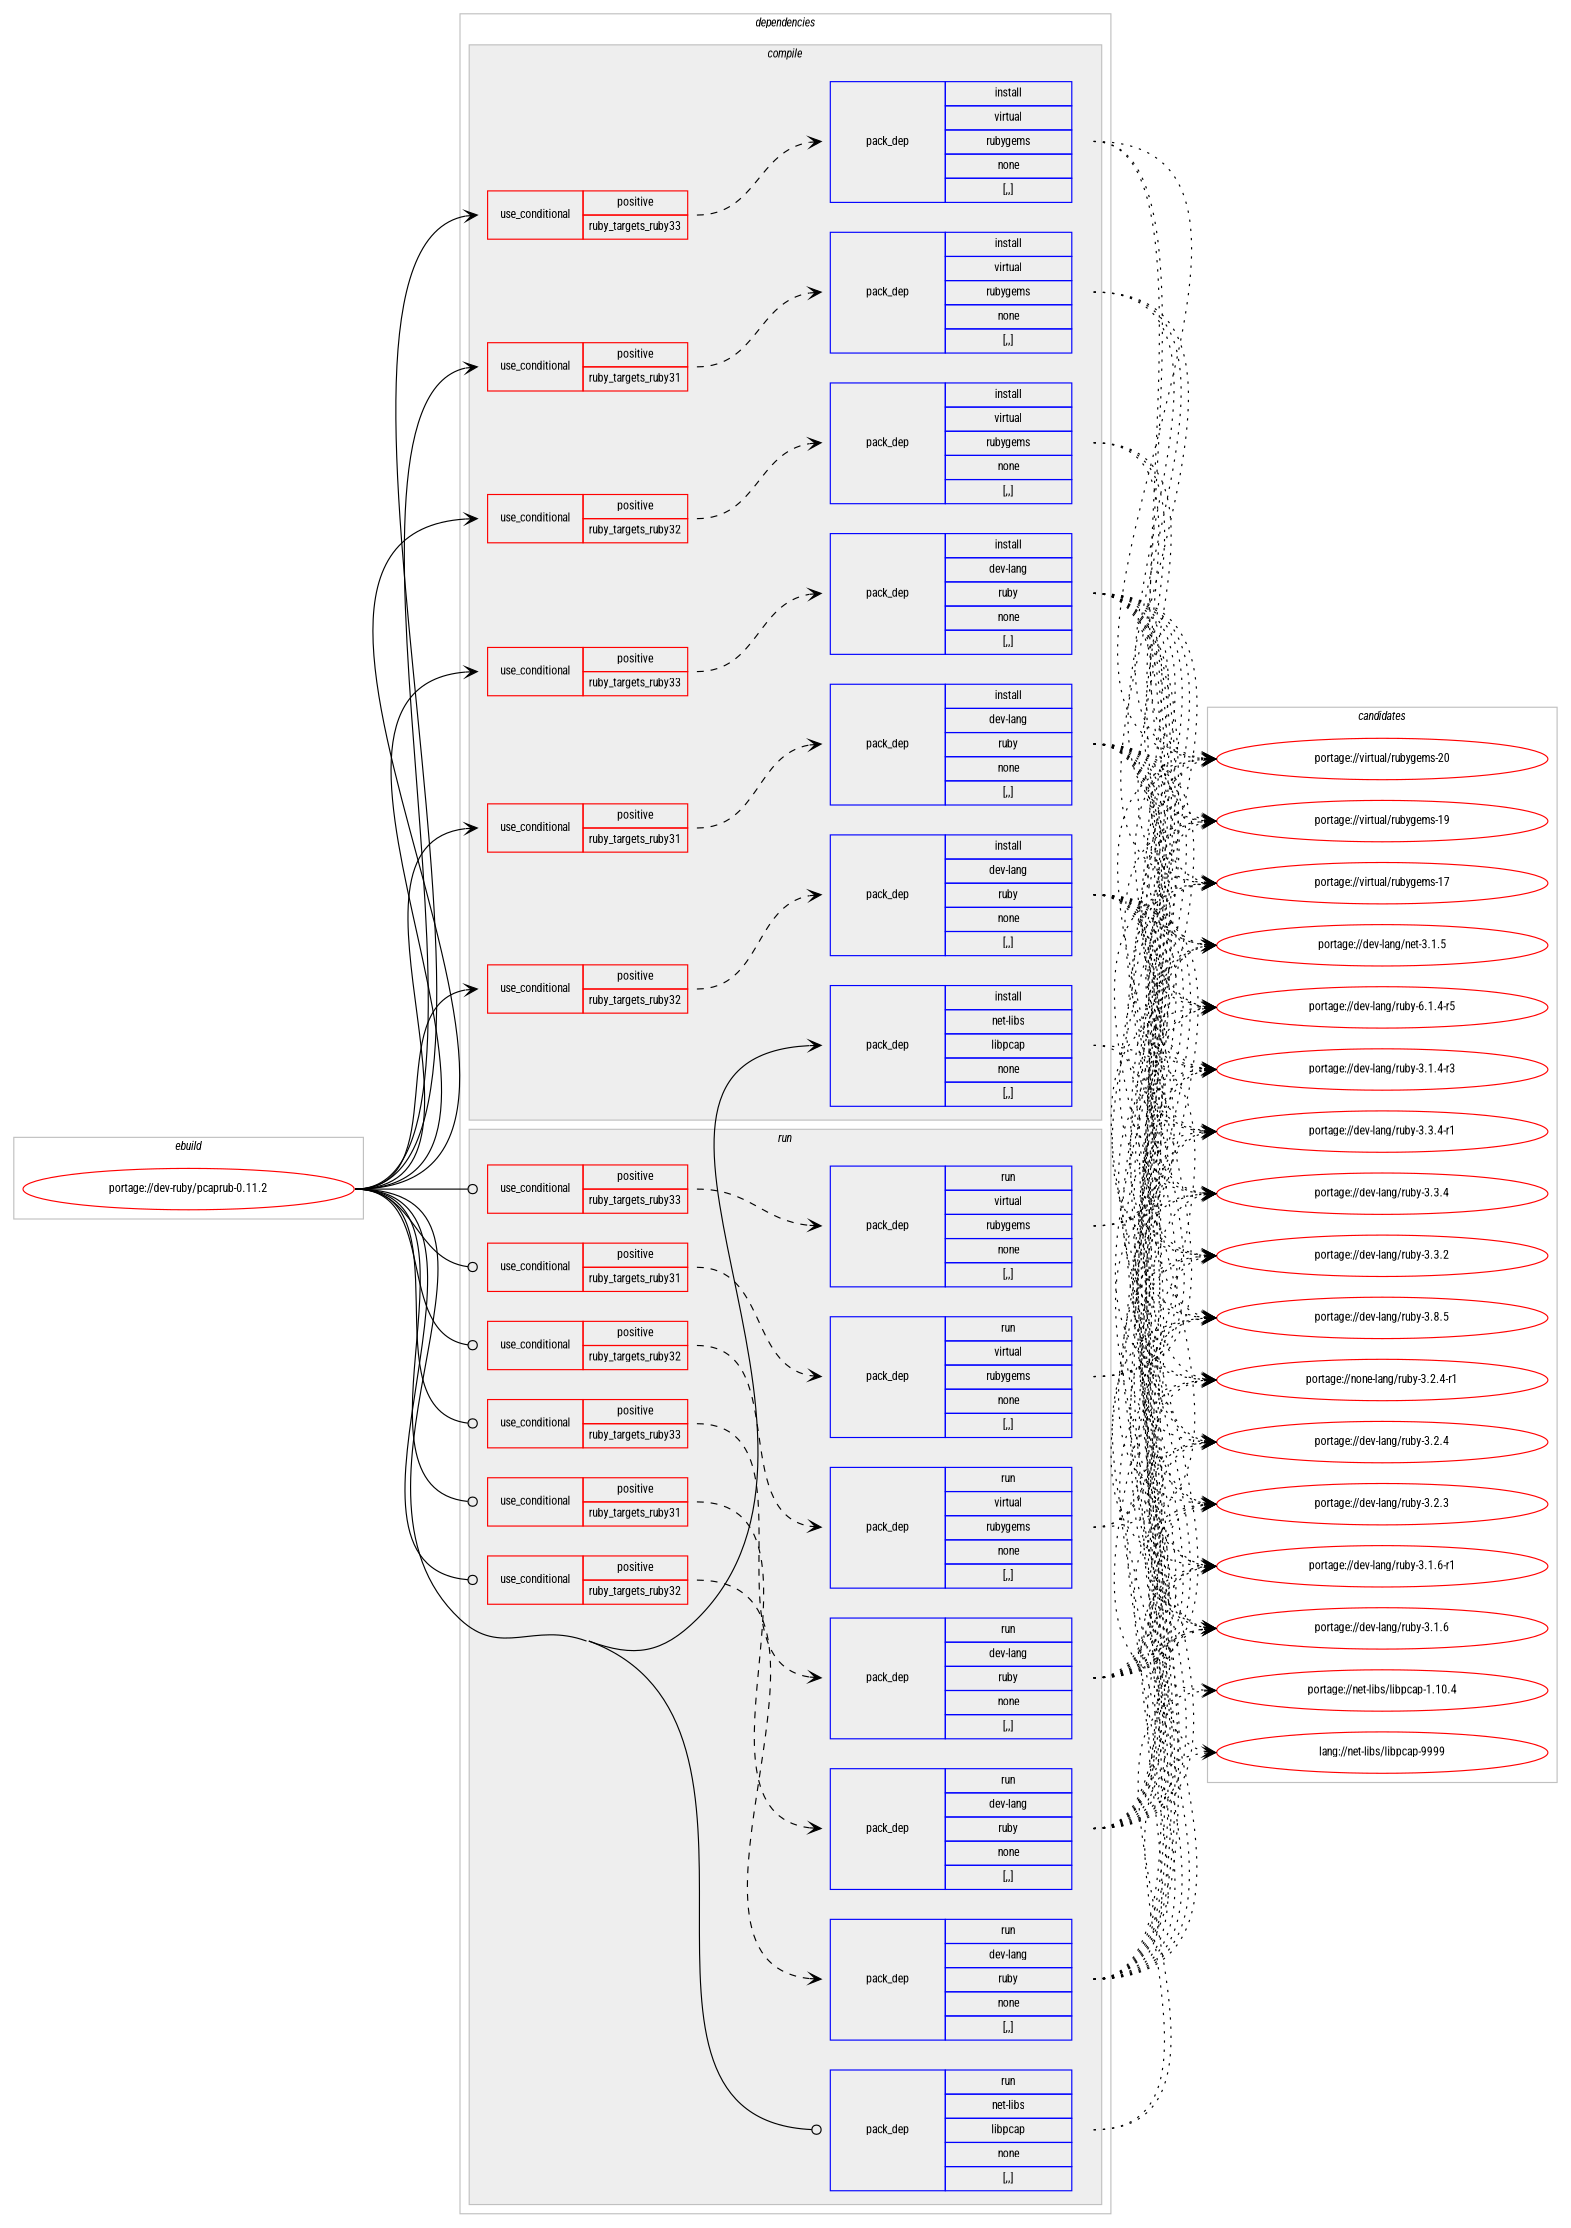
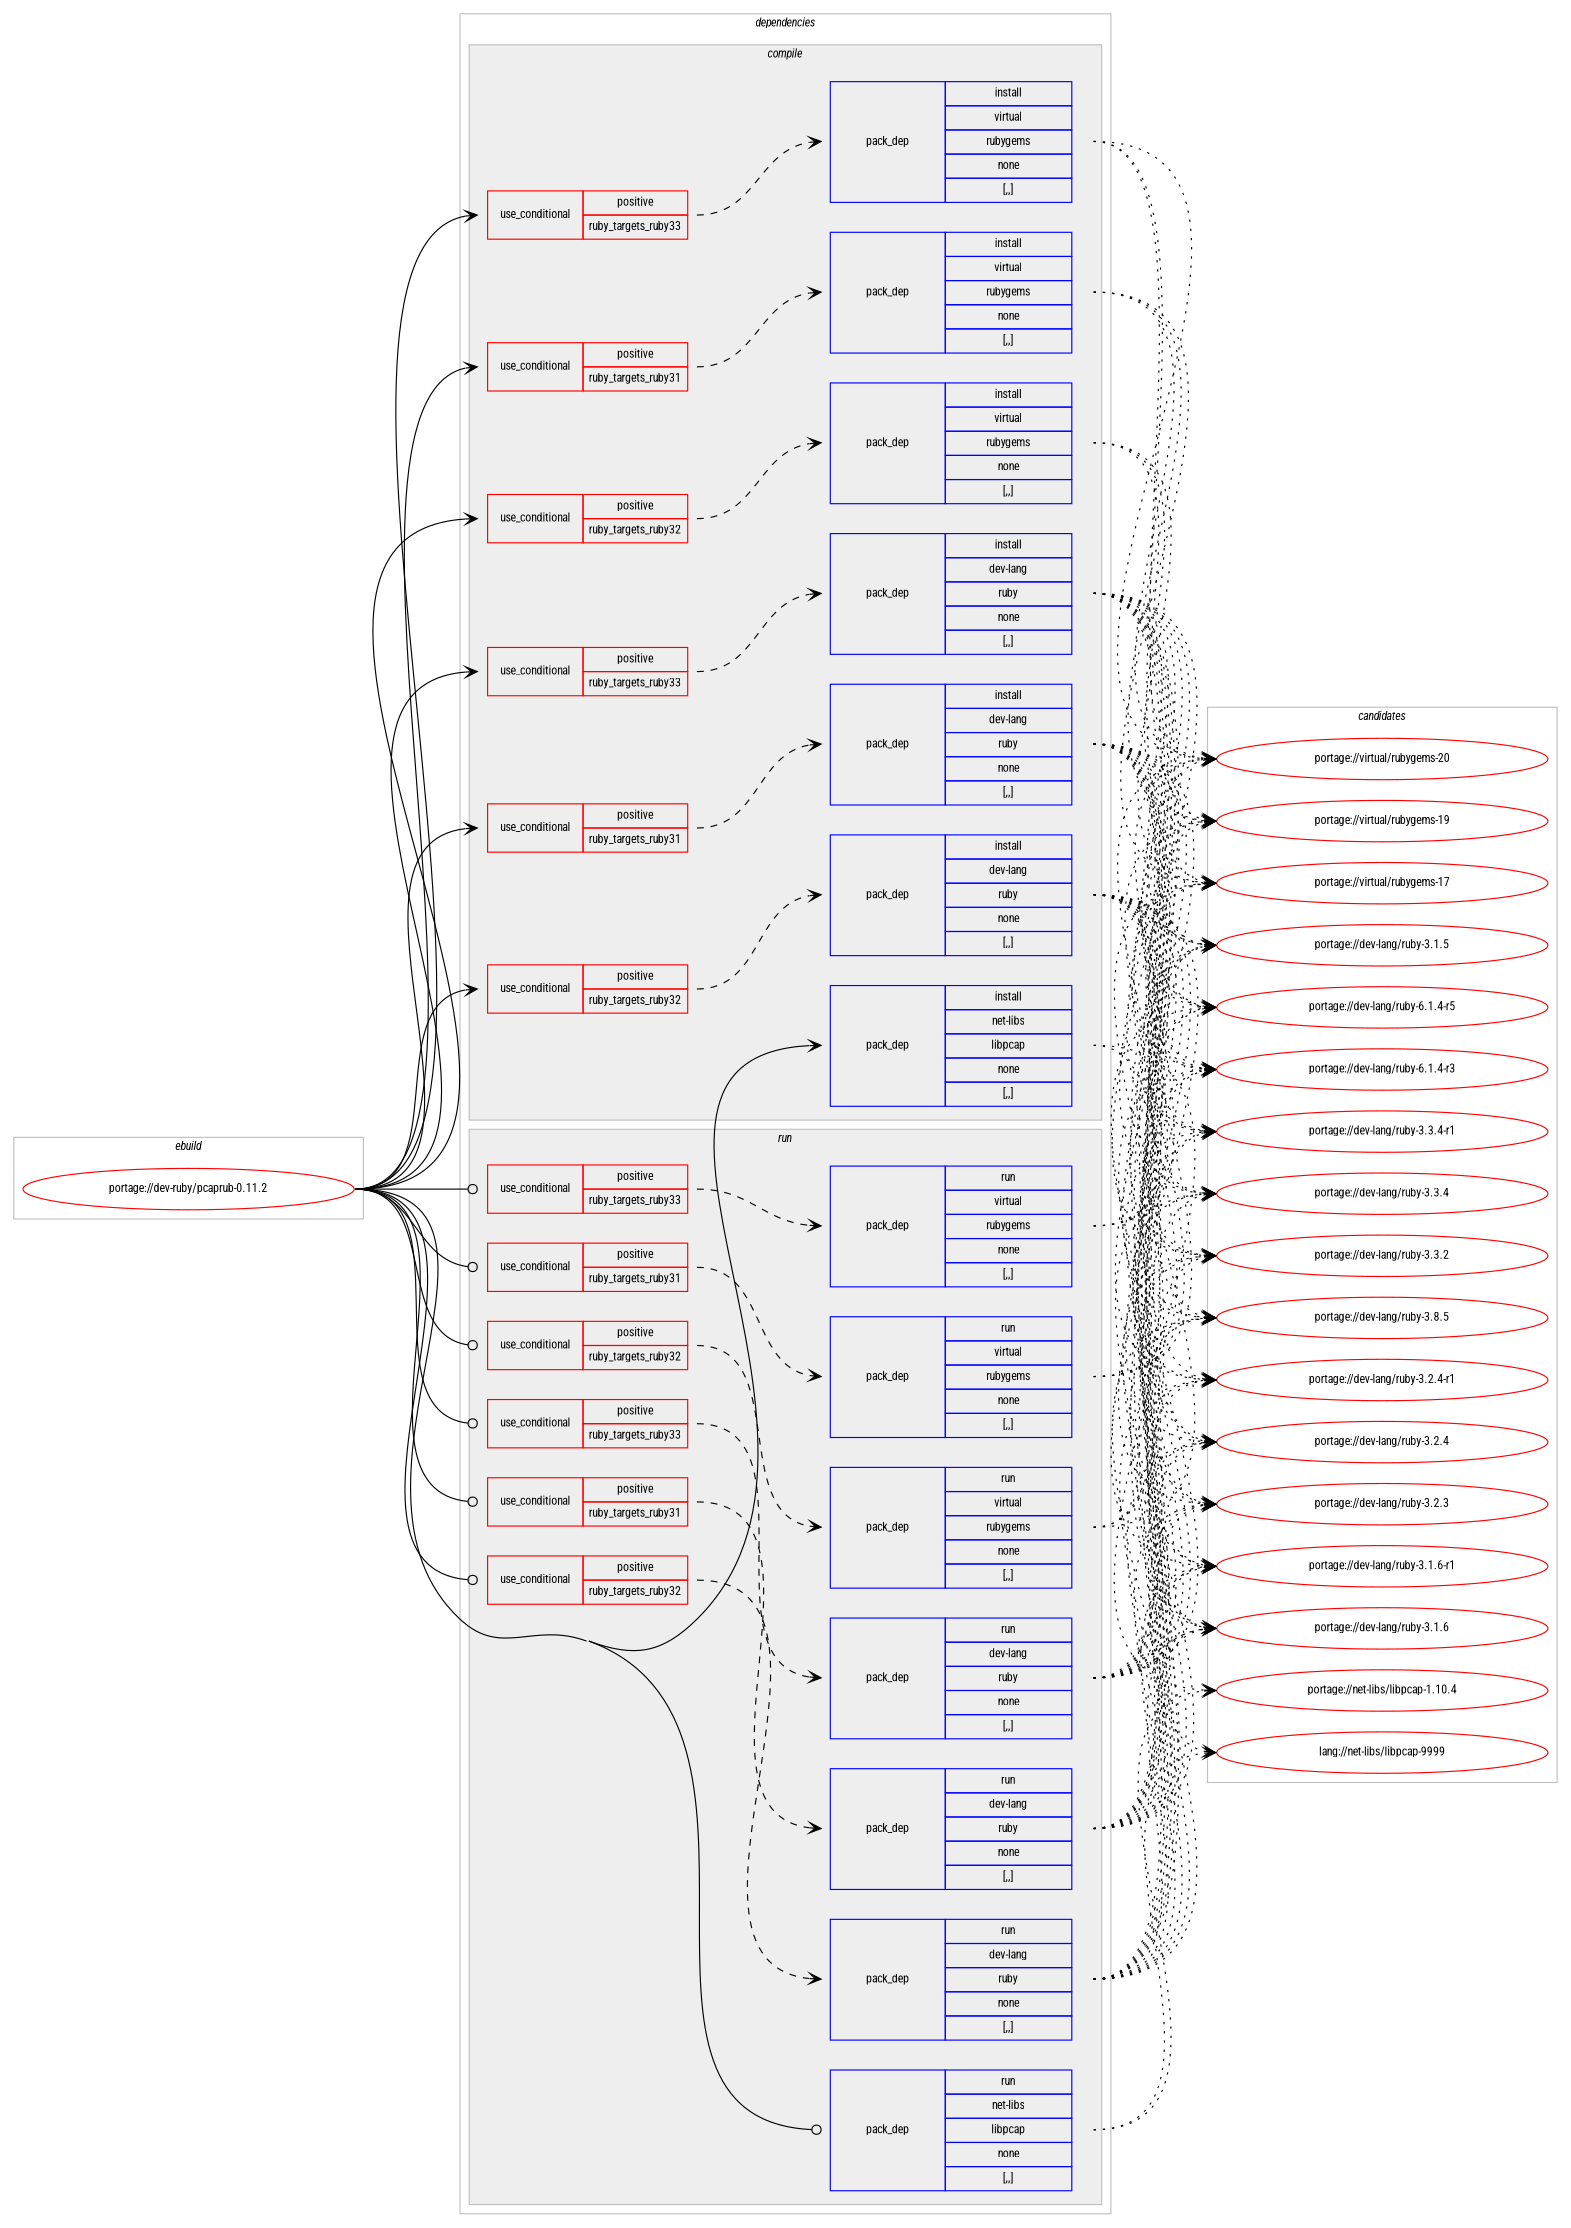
(1382, 945) -> (1382, 945)
(1382, 1070) -> (1382, 1070)
(1382, 1380) -> (1382, 1380)
